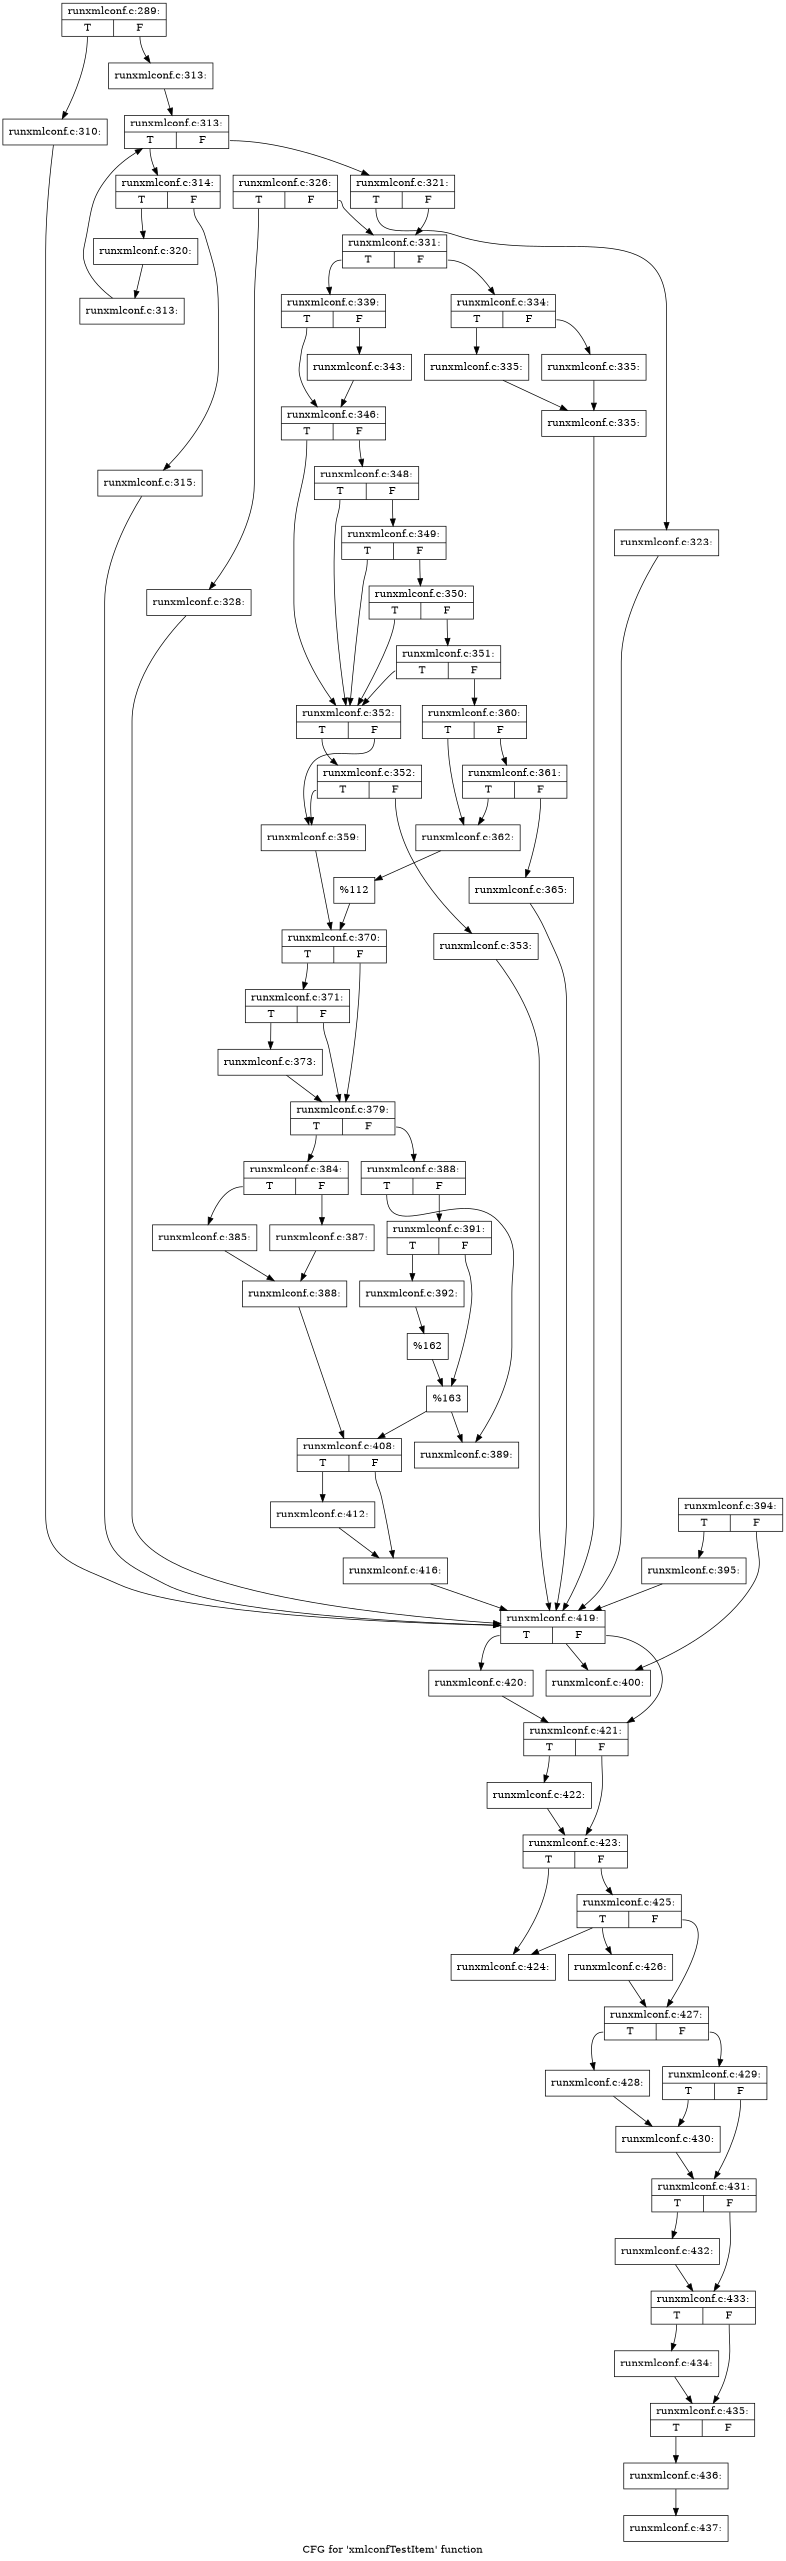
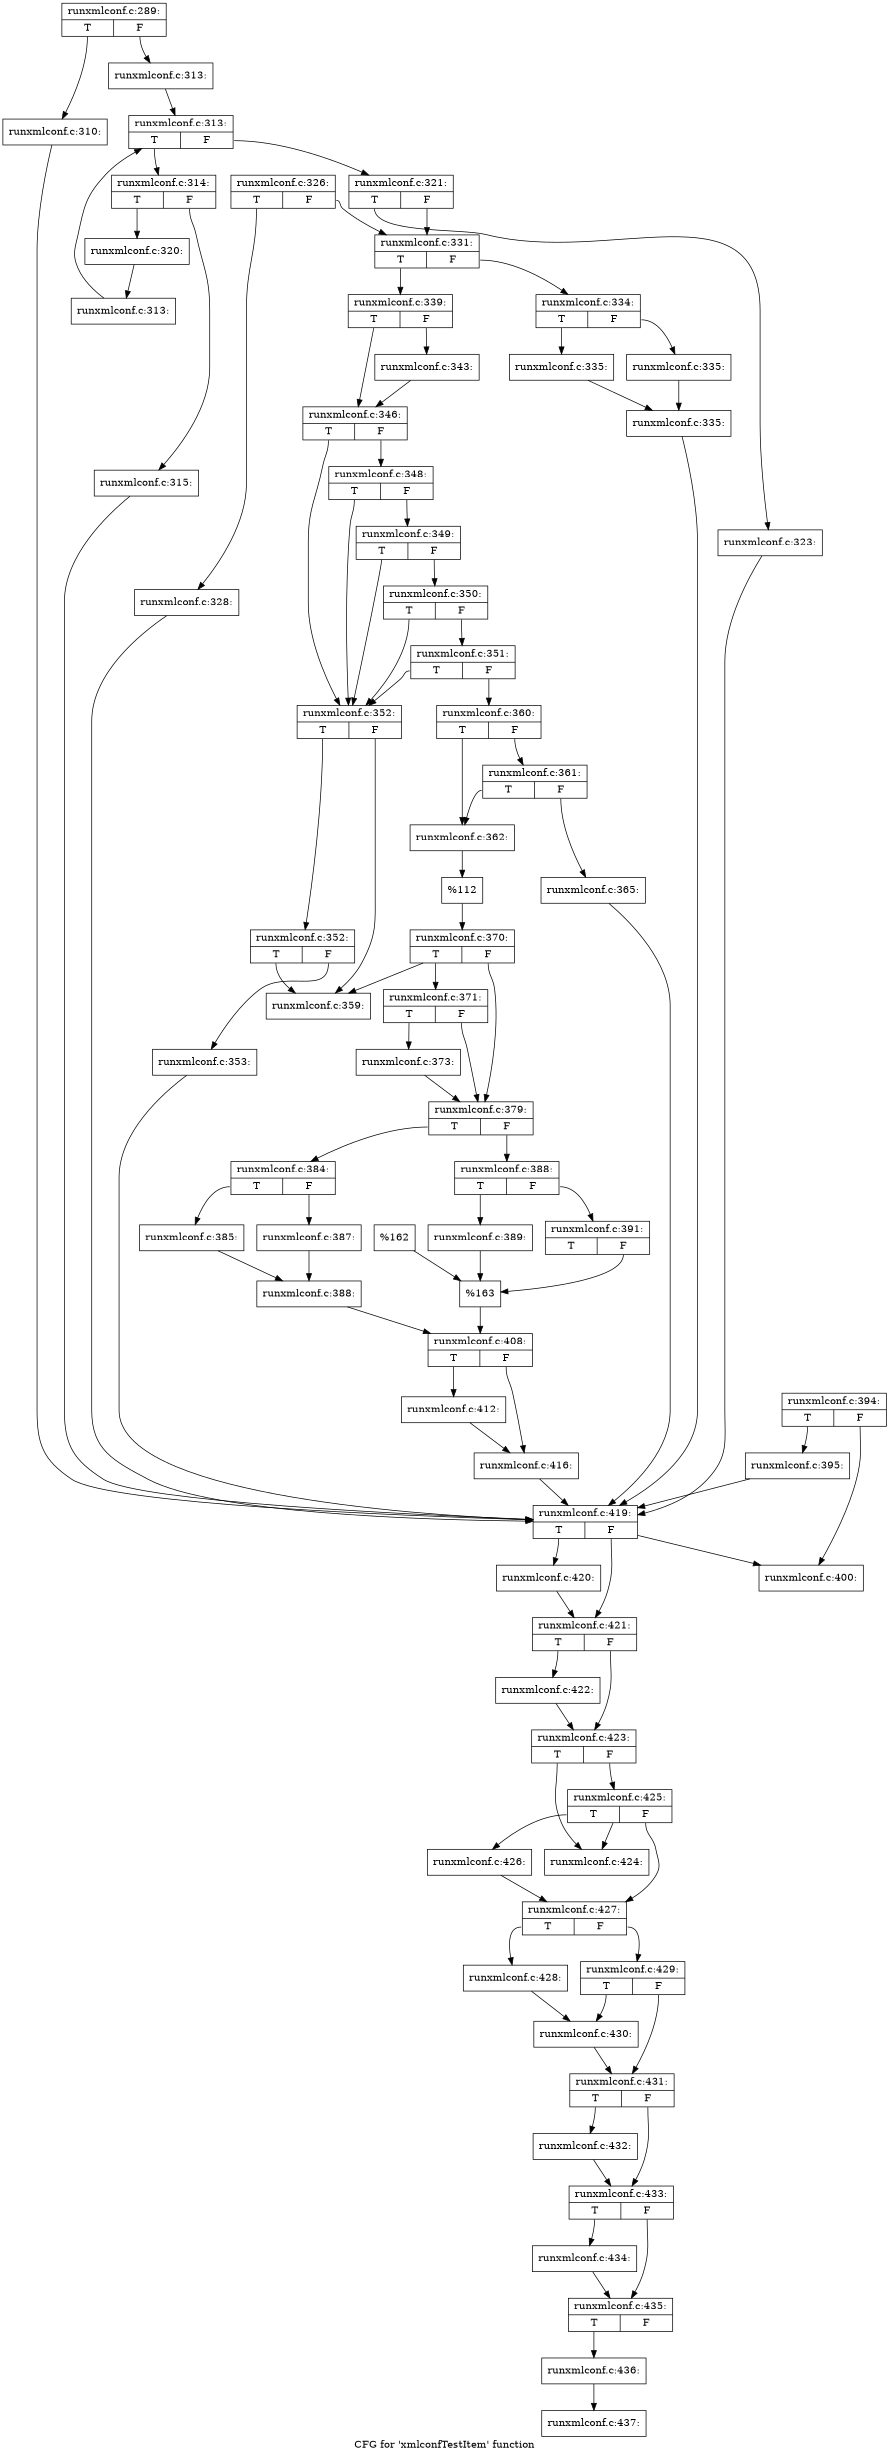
(323, 887) -> (389, 977)
(412, 1294) -> none
(456, 1424) -> (480, 1262)
